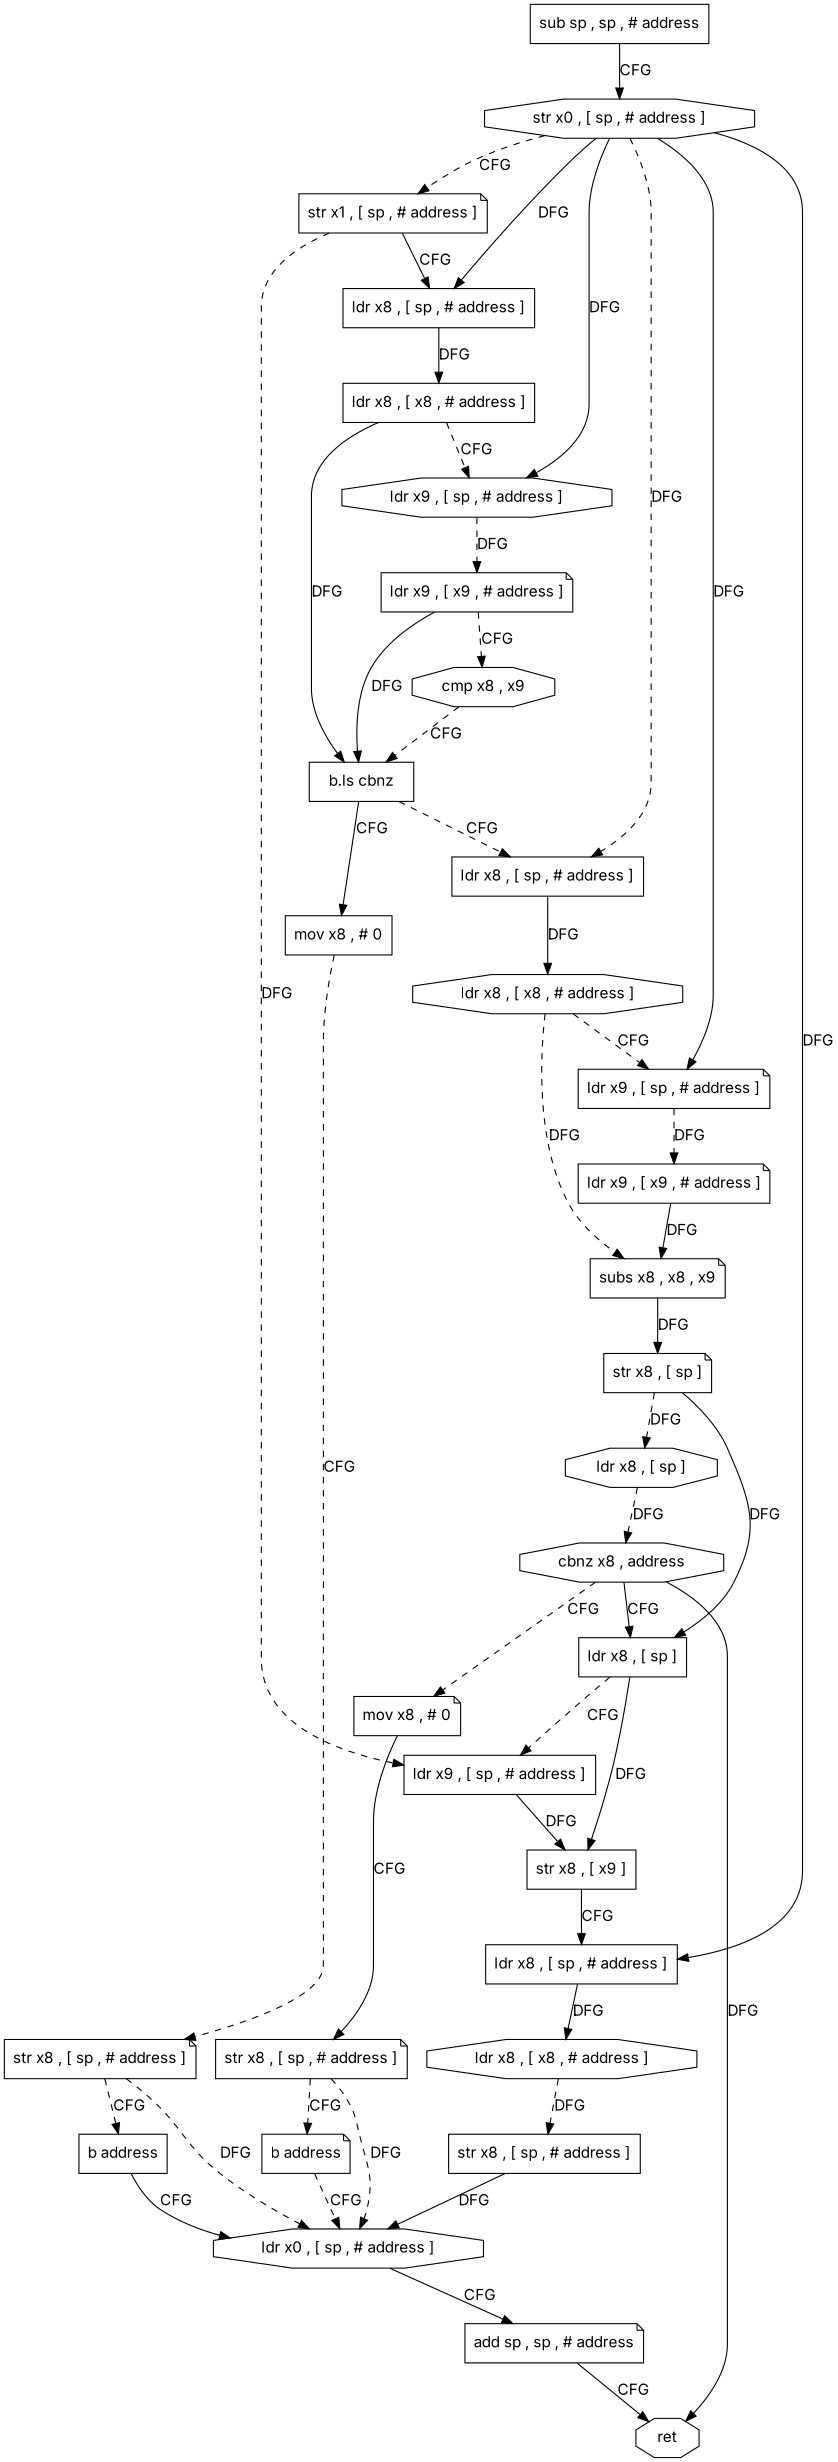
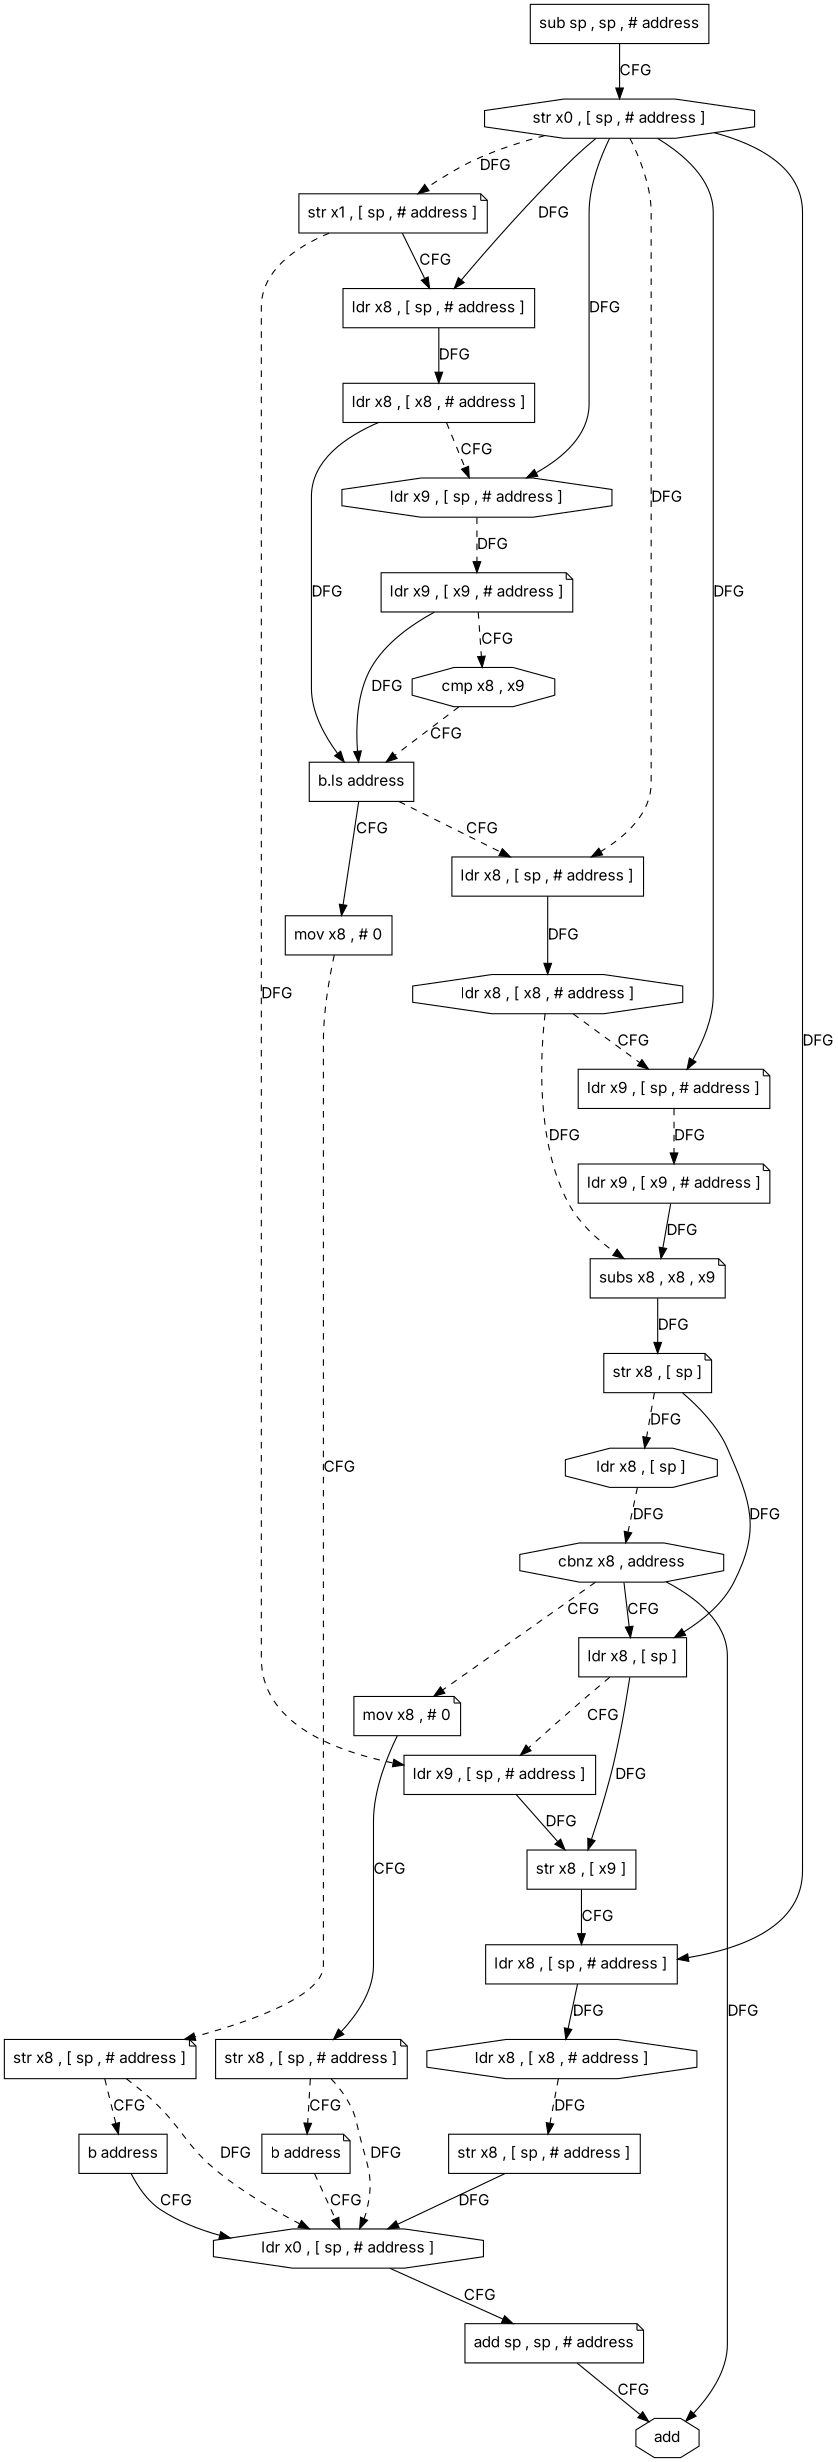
(495, 166) -> (495, 166)
(362, 782) -> (362, 782)
(667, 2438) -> (667, 2438)
